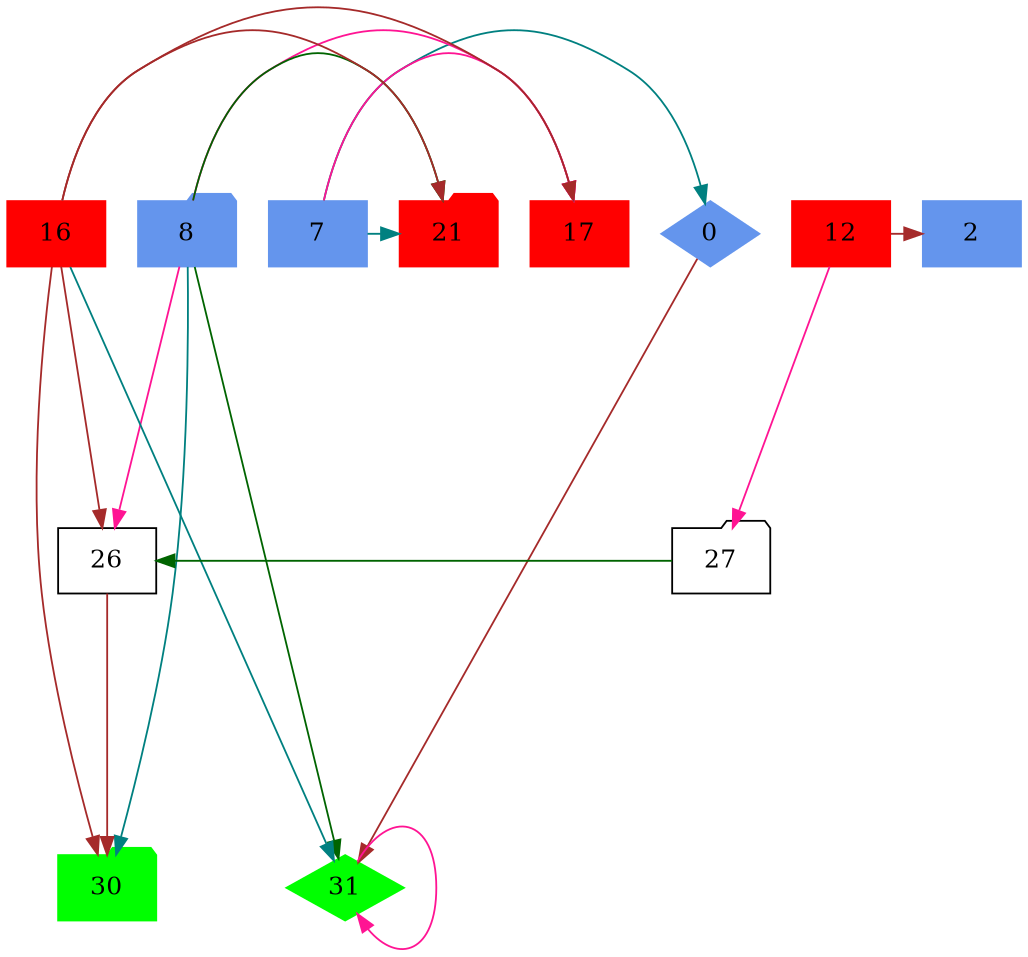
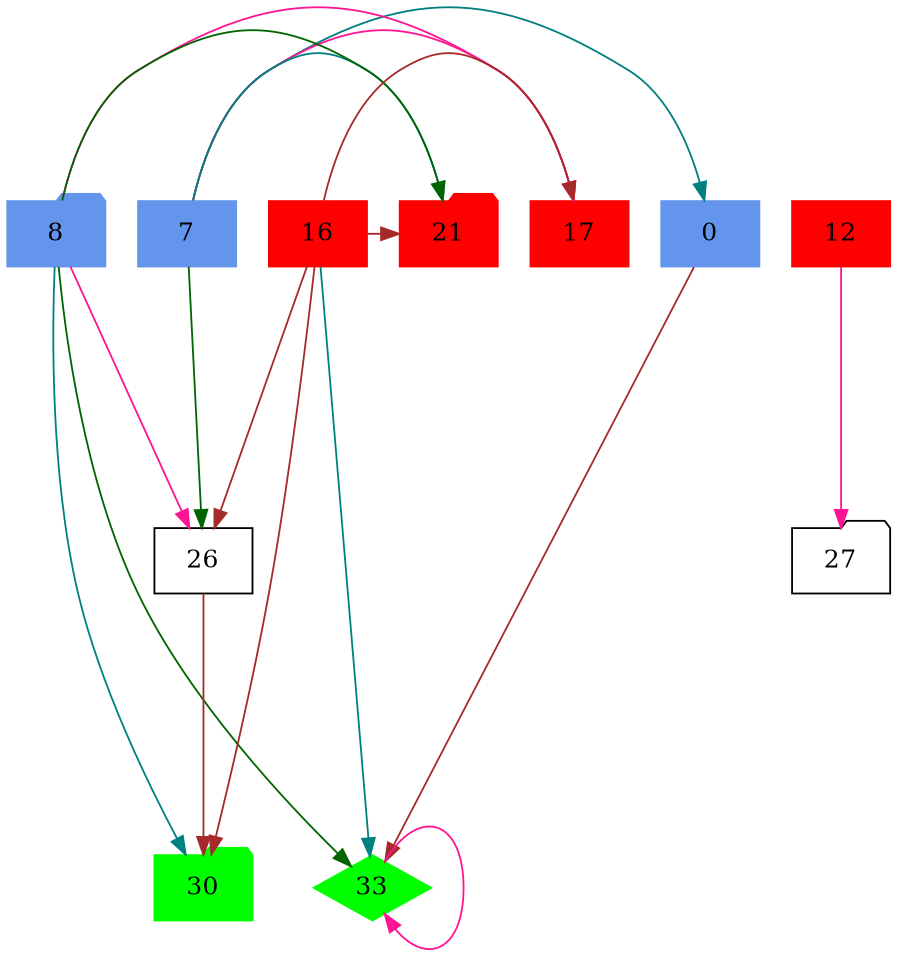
(710, 234) -> (710, 234)
(972, 234) -> none
(424, 561) -> (195, 388)
(345, 888) -> (372, 888)
